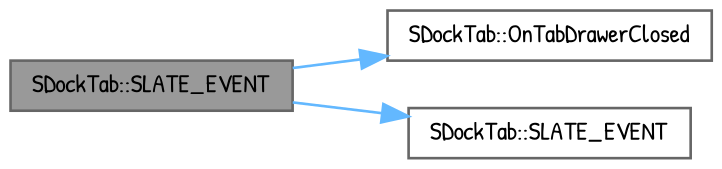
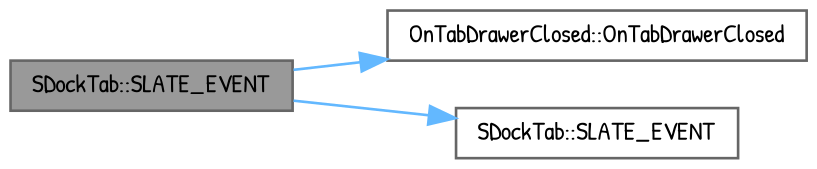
(550, 36) -> (597, 36)
